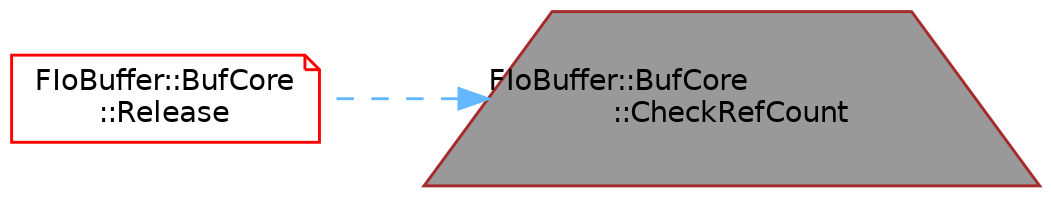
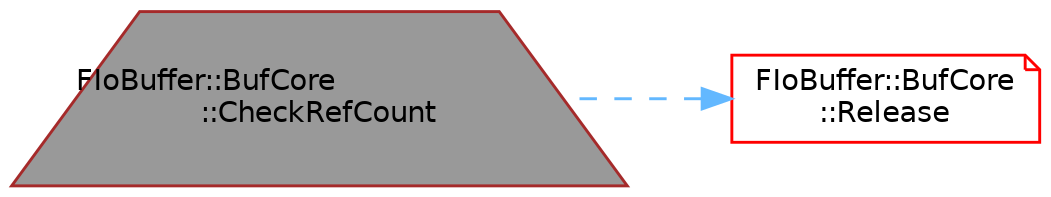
(389, 99) -> (633, 99)
